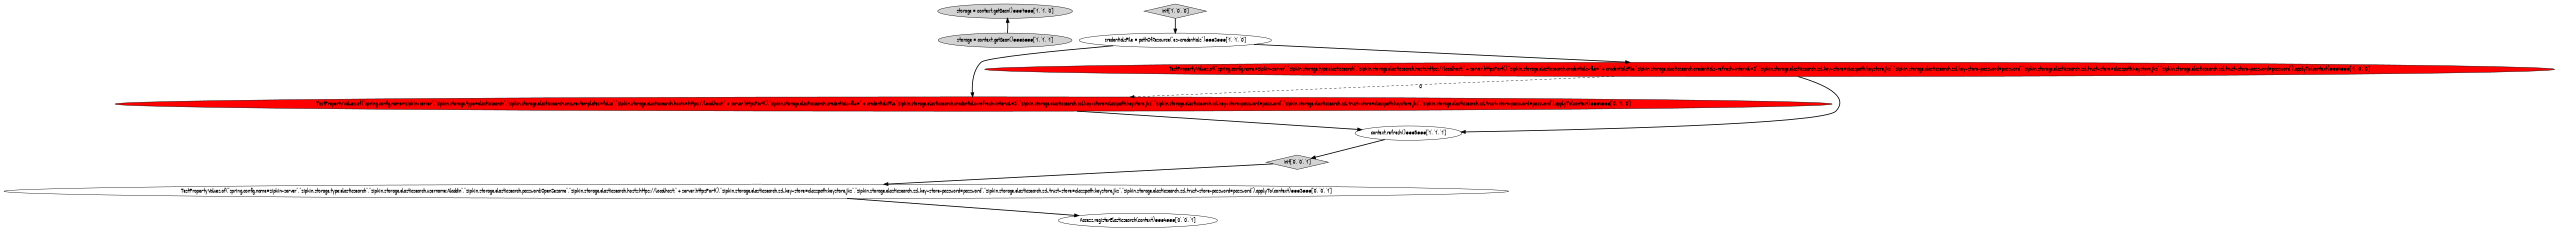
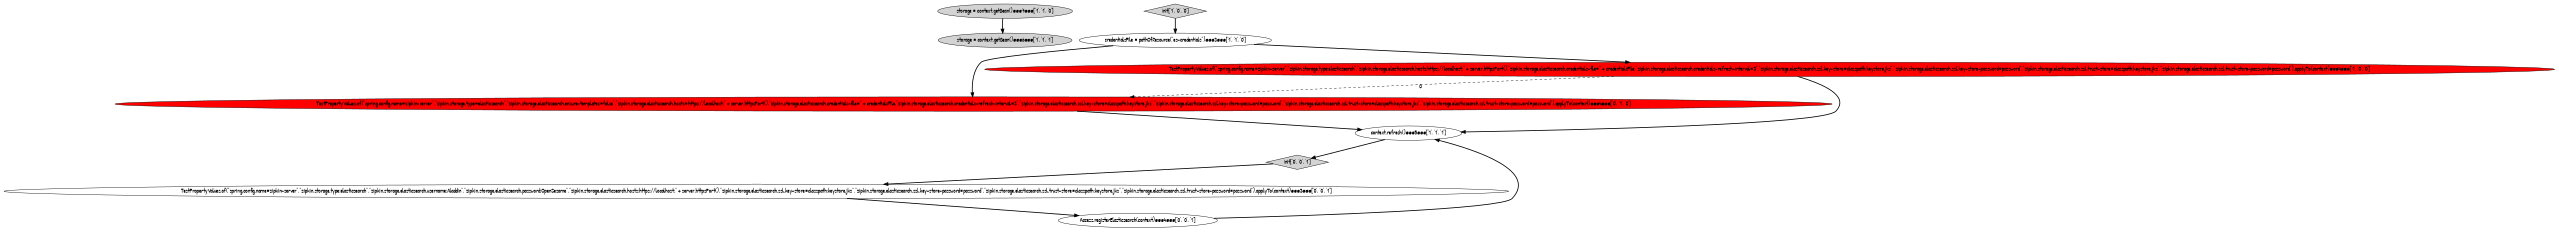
(1008, 28) -> (1002, 24)
none -> (1418, 210)
